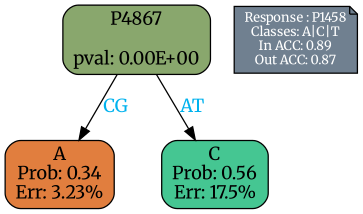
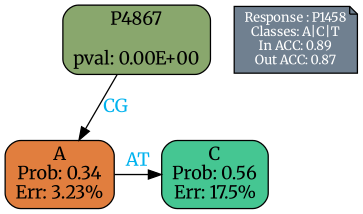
(173, 102) -> (131, 175)
